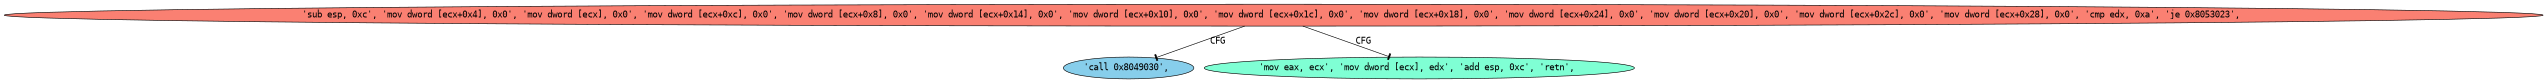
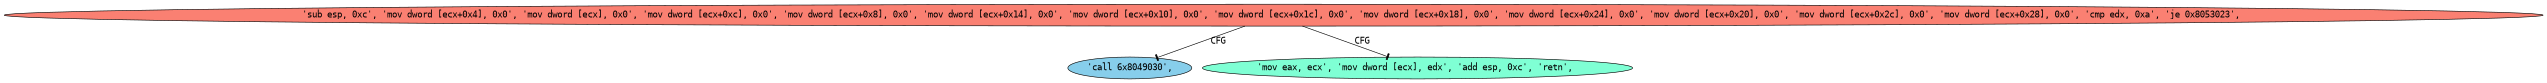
(1129, 68) -> (1130, 68)
